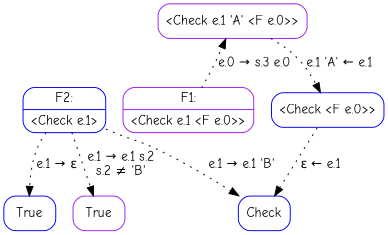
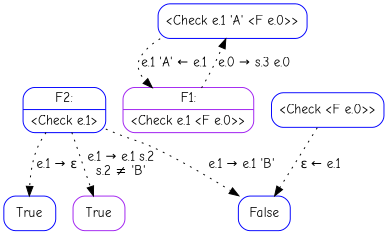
(233, 21) -> (233, 21)
(297, 58) -> (141, 57)
(264, 213) -> (264, 213)
